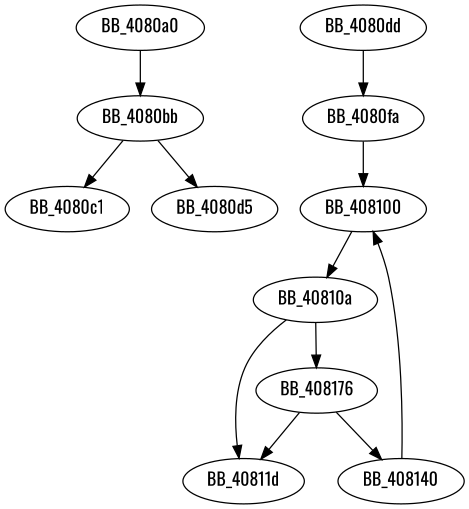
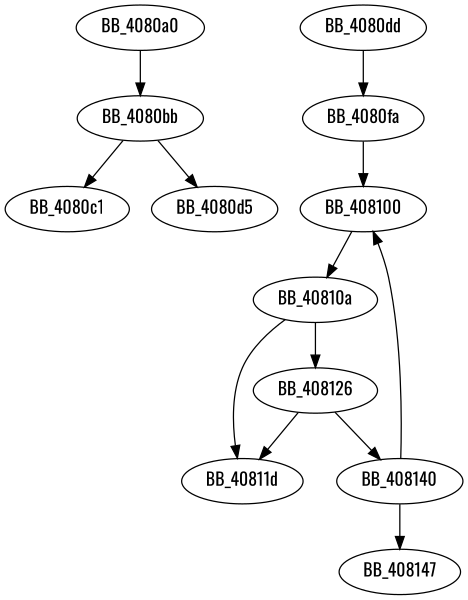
(317, 391) -> (315, 391)
none -> (400, 572)
